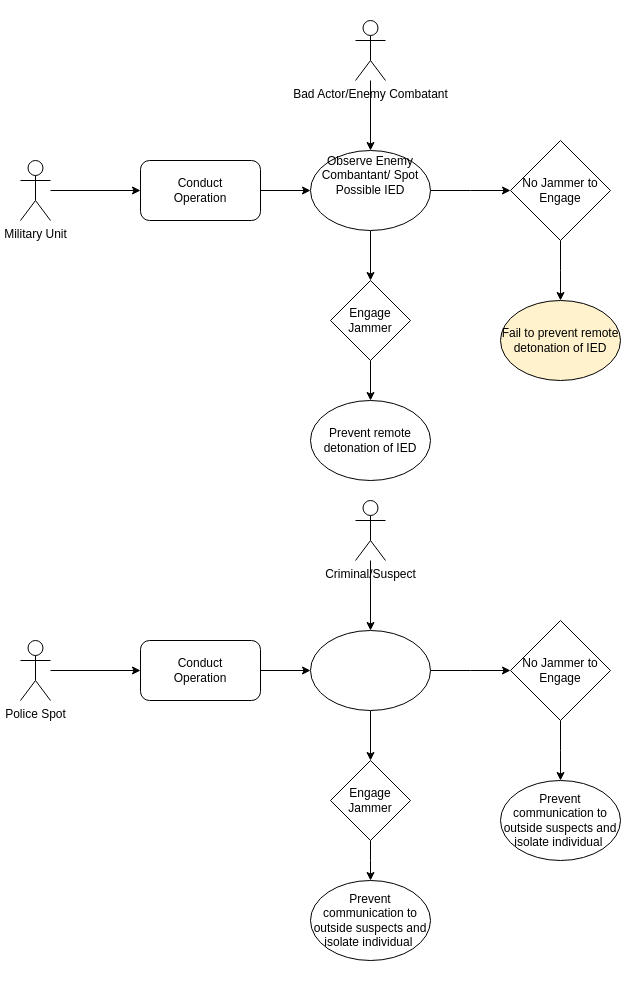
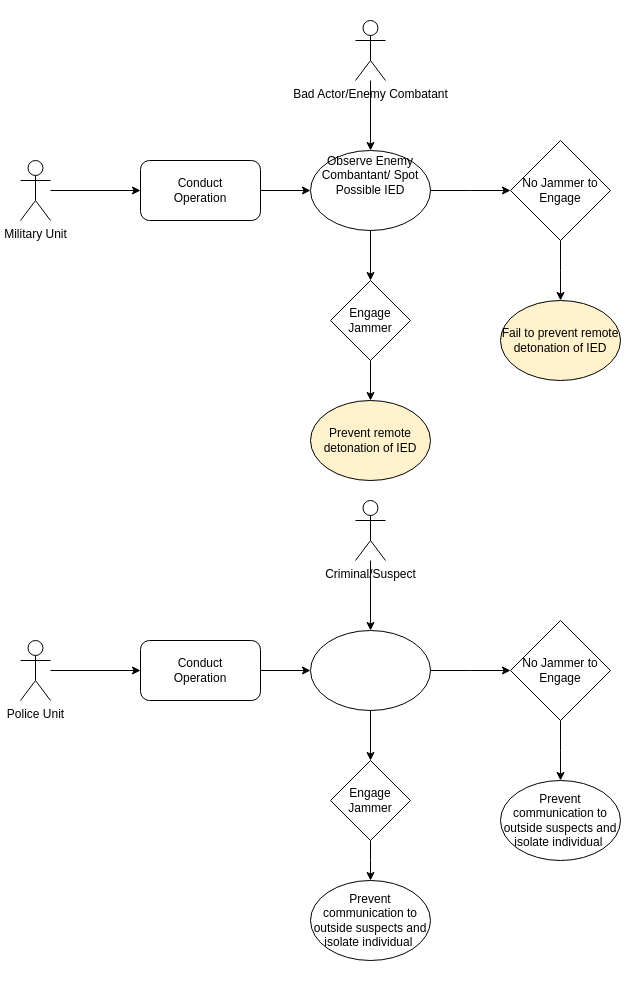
(371, 441) -> (371, 441)
(36, 715) -> (36, 715)
